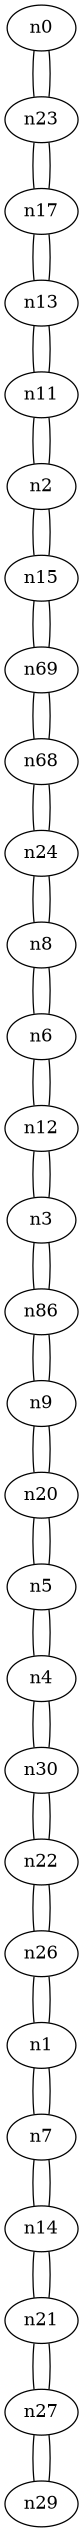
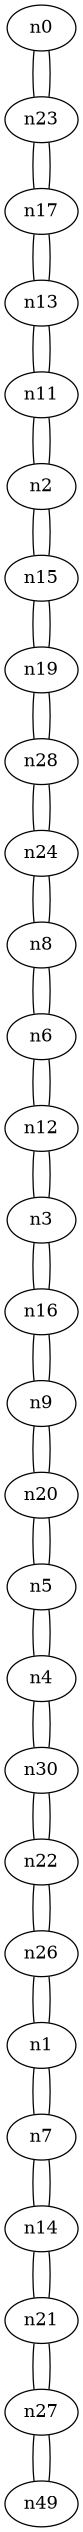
(42, 670) -> (42, 670)
(42, 762) -> (42, 762)
(42, 1312) -> (42, 1312)
(42, 2504) -> (42, 2504)
